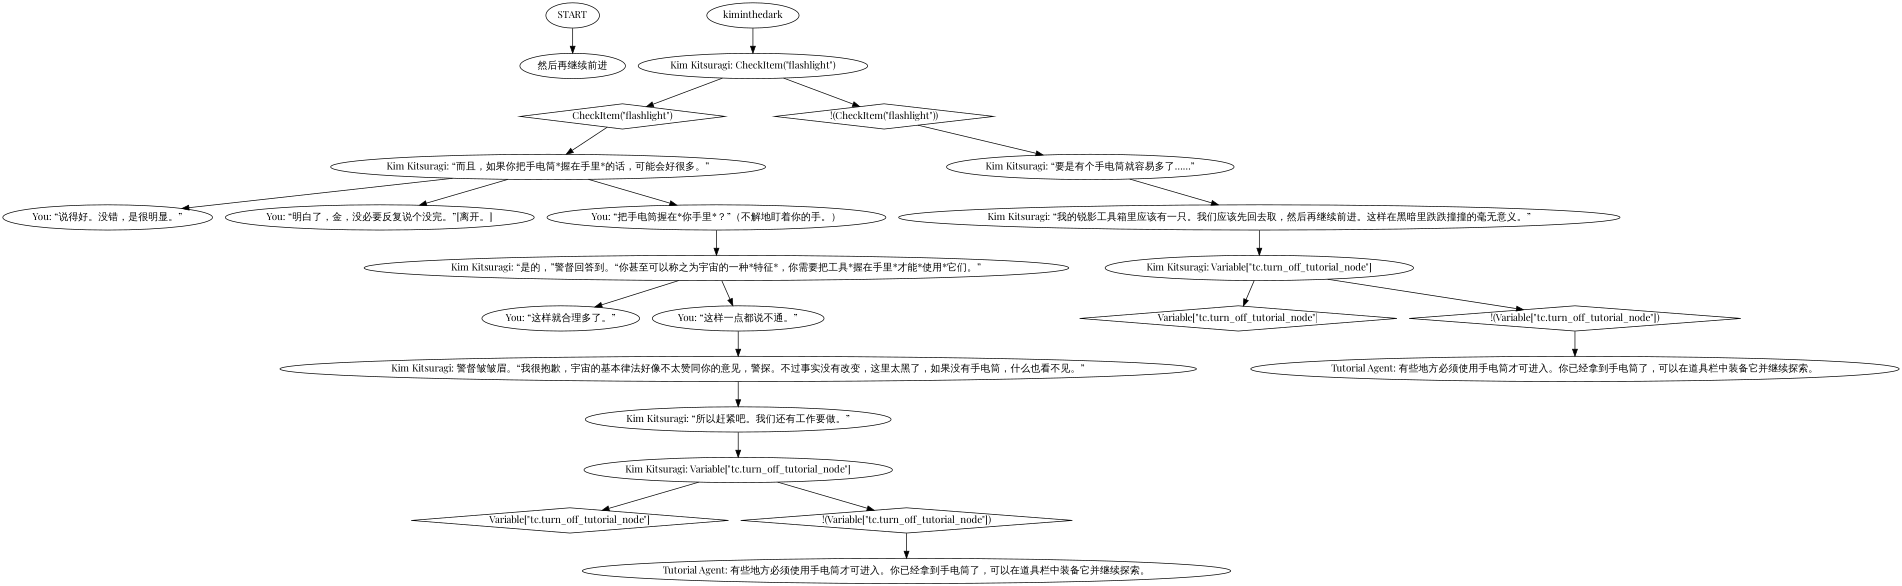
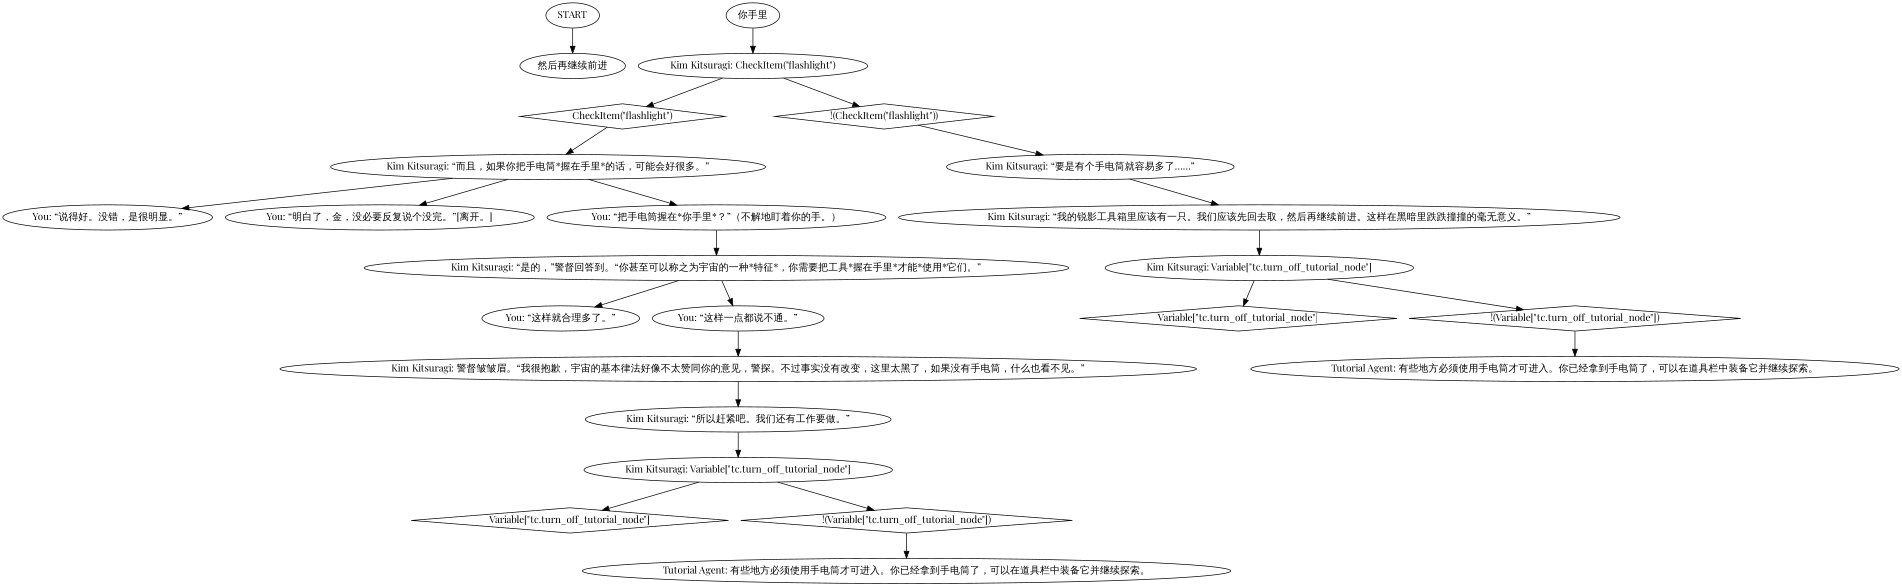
(753, 15) -> (753, 15)
